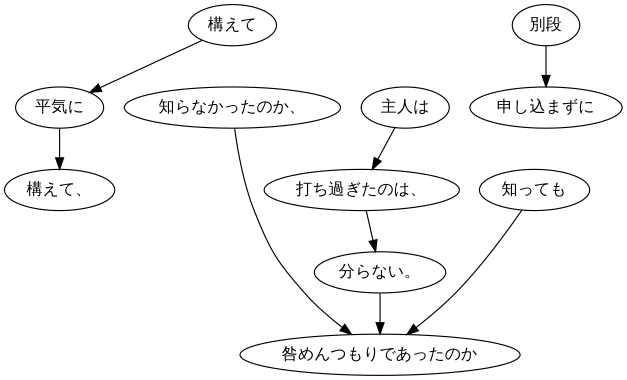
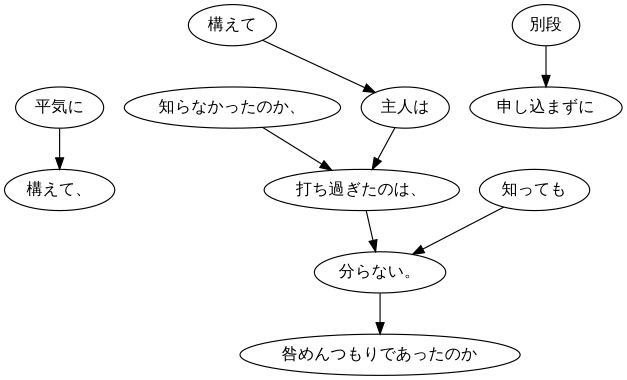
(151, 64) -> (314, 64)
(267, 240) -> (292, 146)
(474, 273) -> (463, 228)
